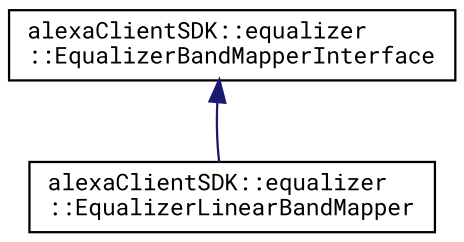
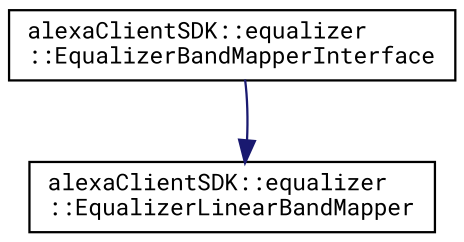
(217, 133) -> (247, 110)
